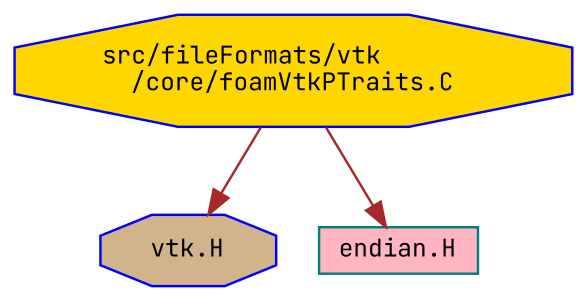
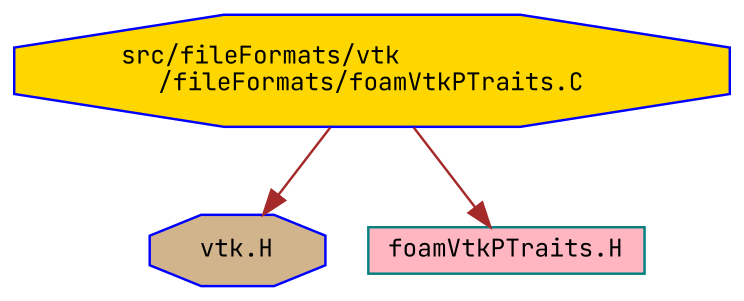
(293, 71) -> (372, 71)
(399, 250) -> (506, 250)
